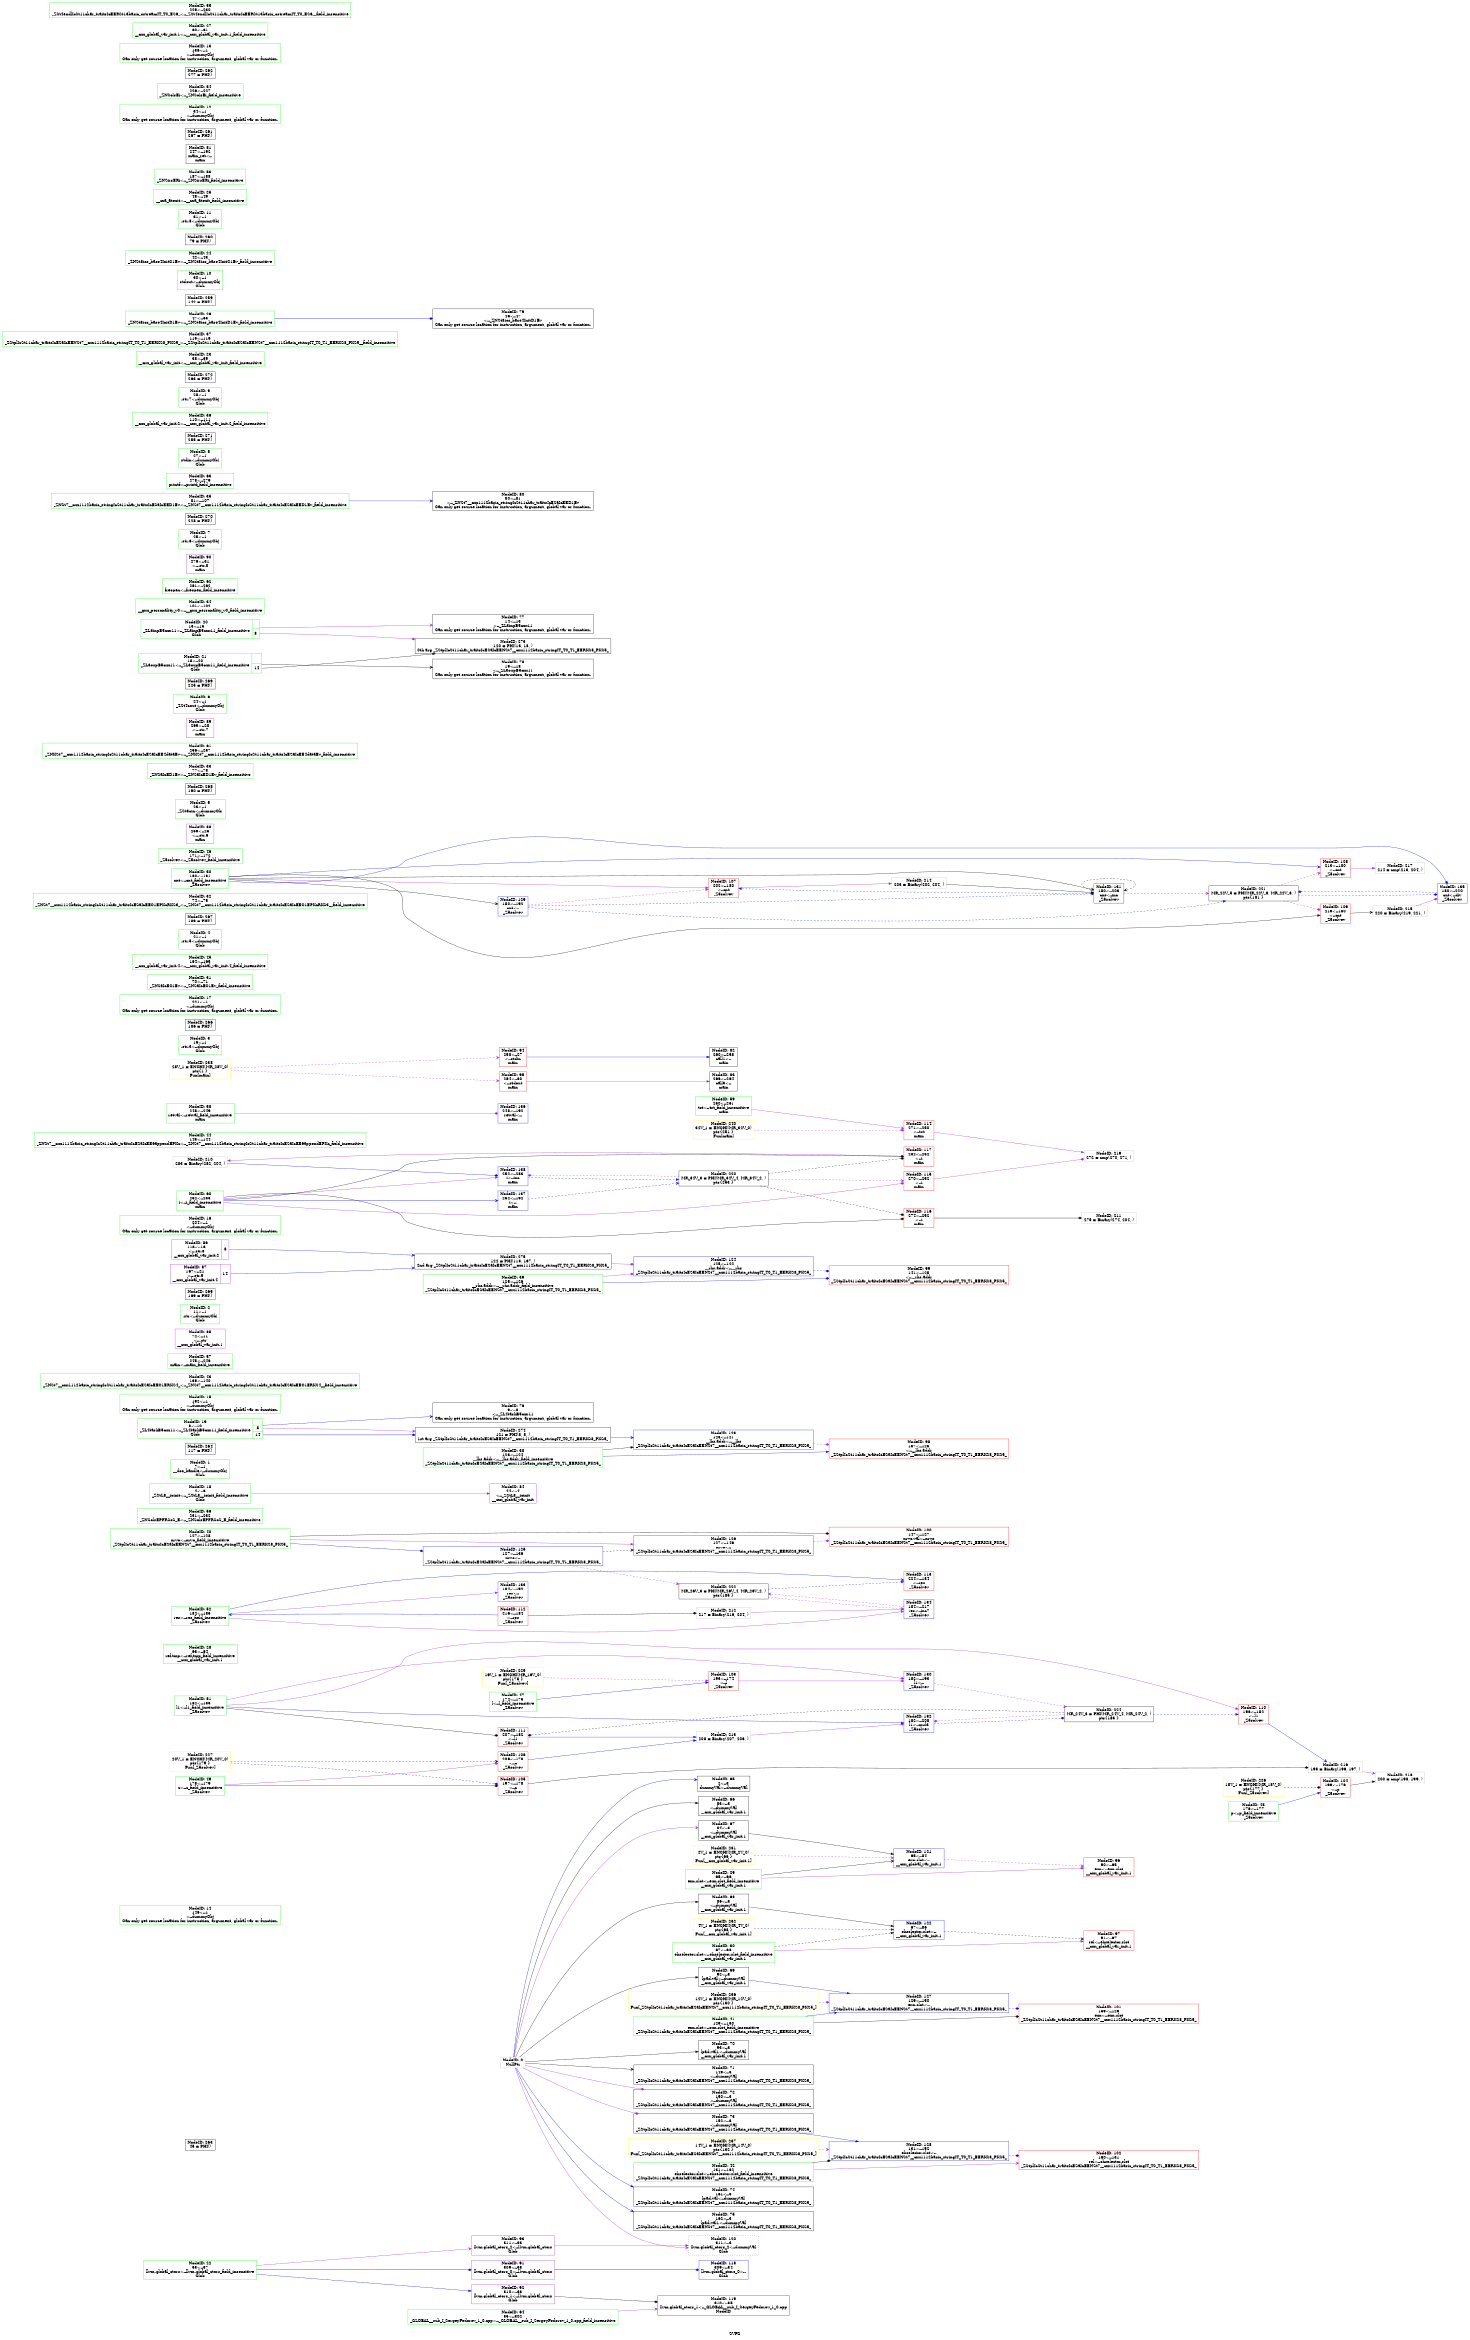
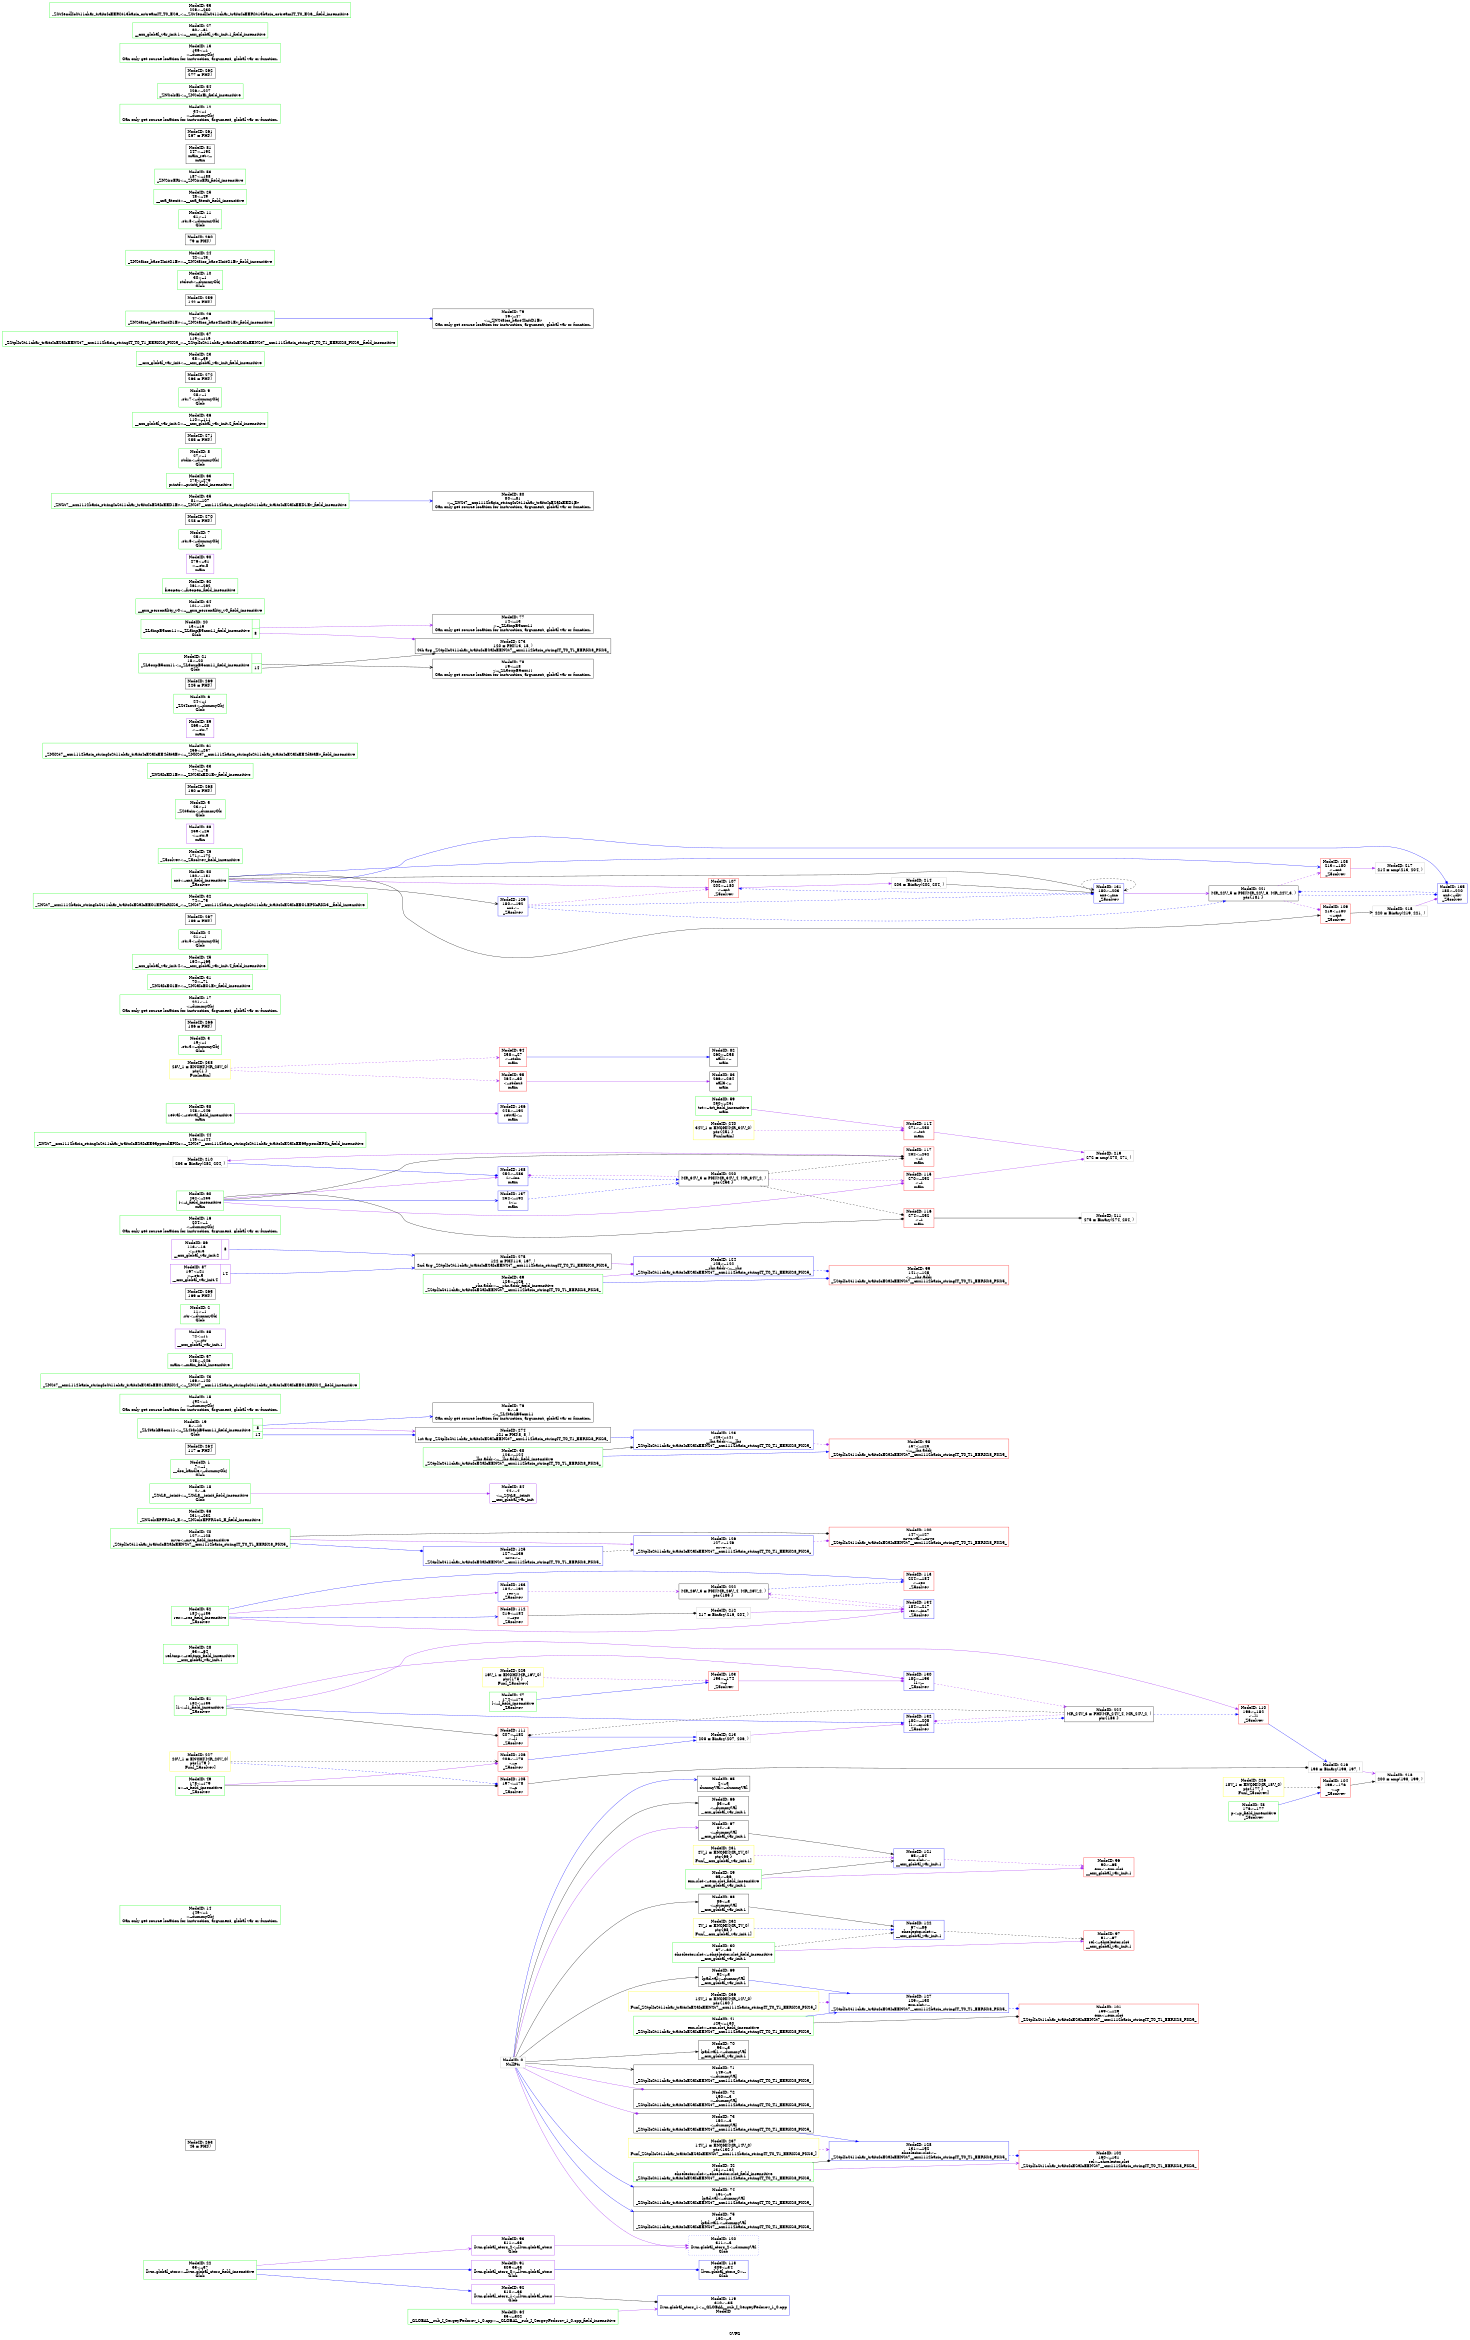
(1165, 893) -> (1165, 893)
(623, 1575) -> (602, 1591)
(365, 1614) -> (362, 1618)
